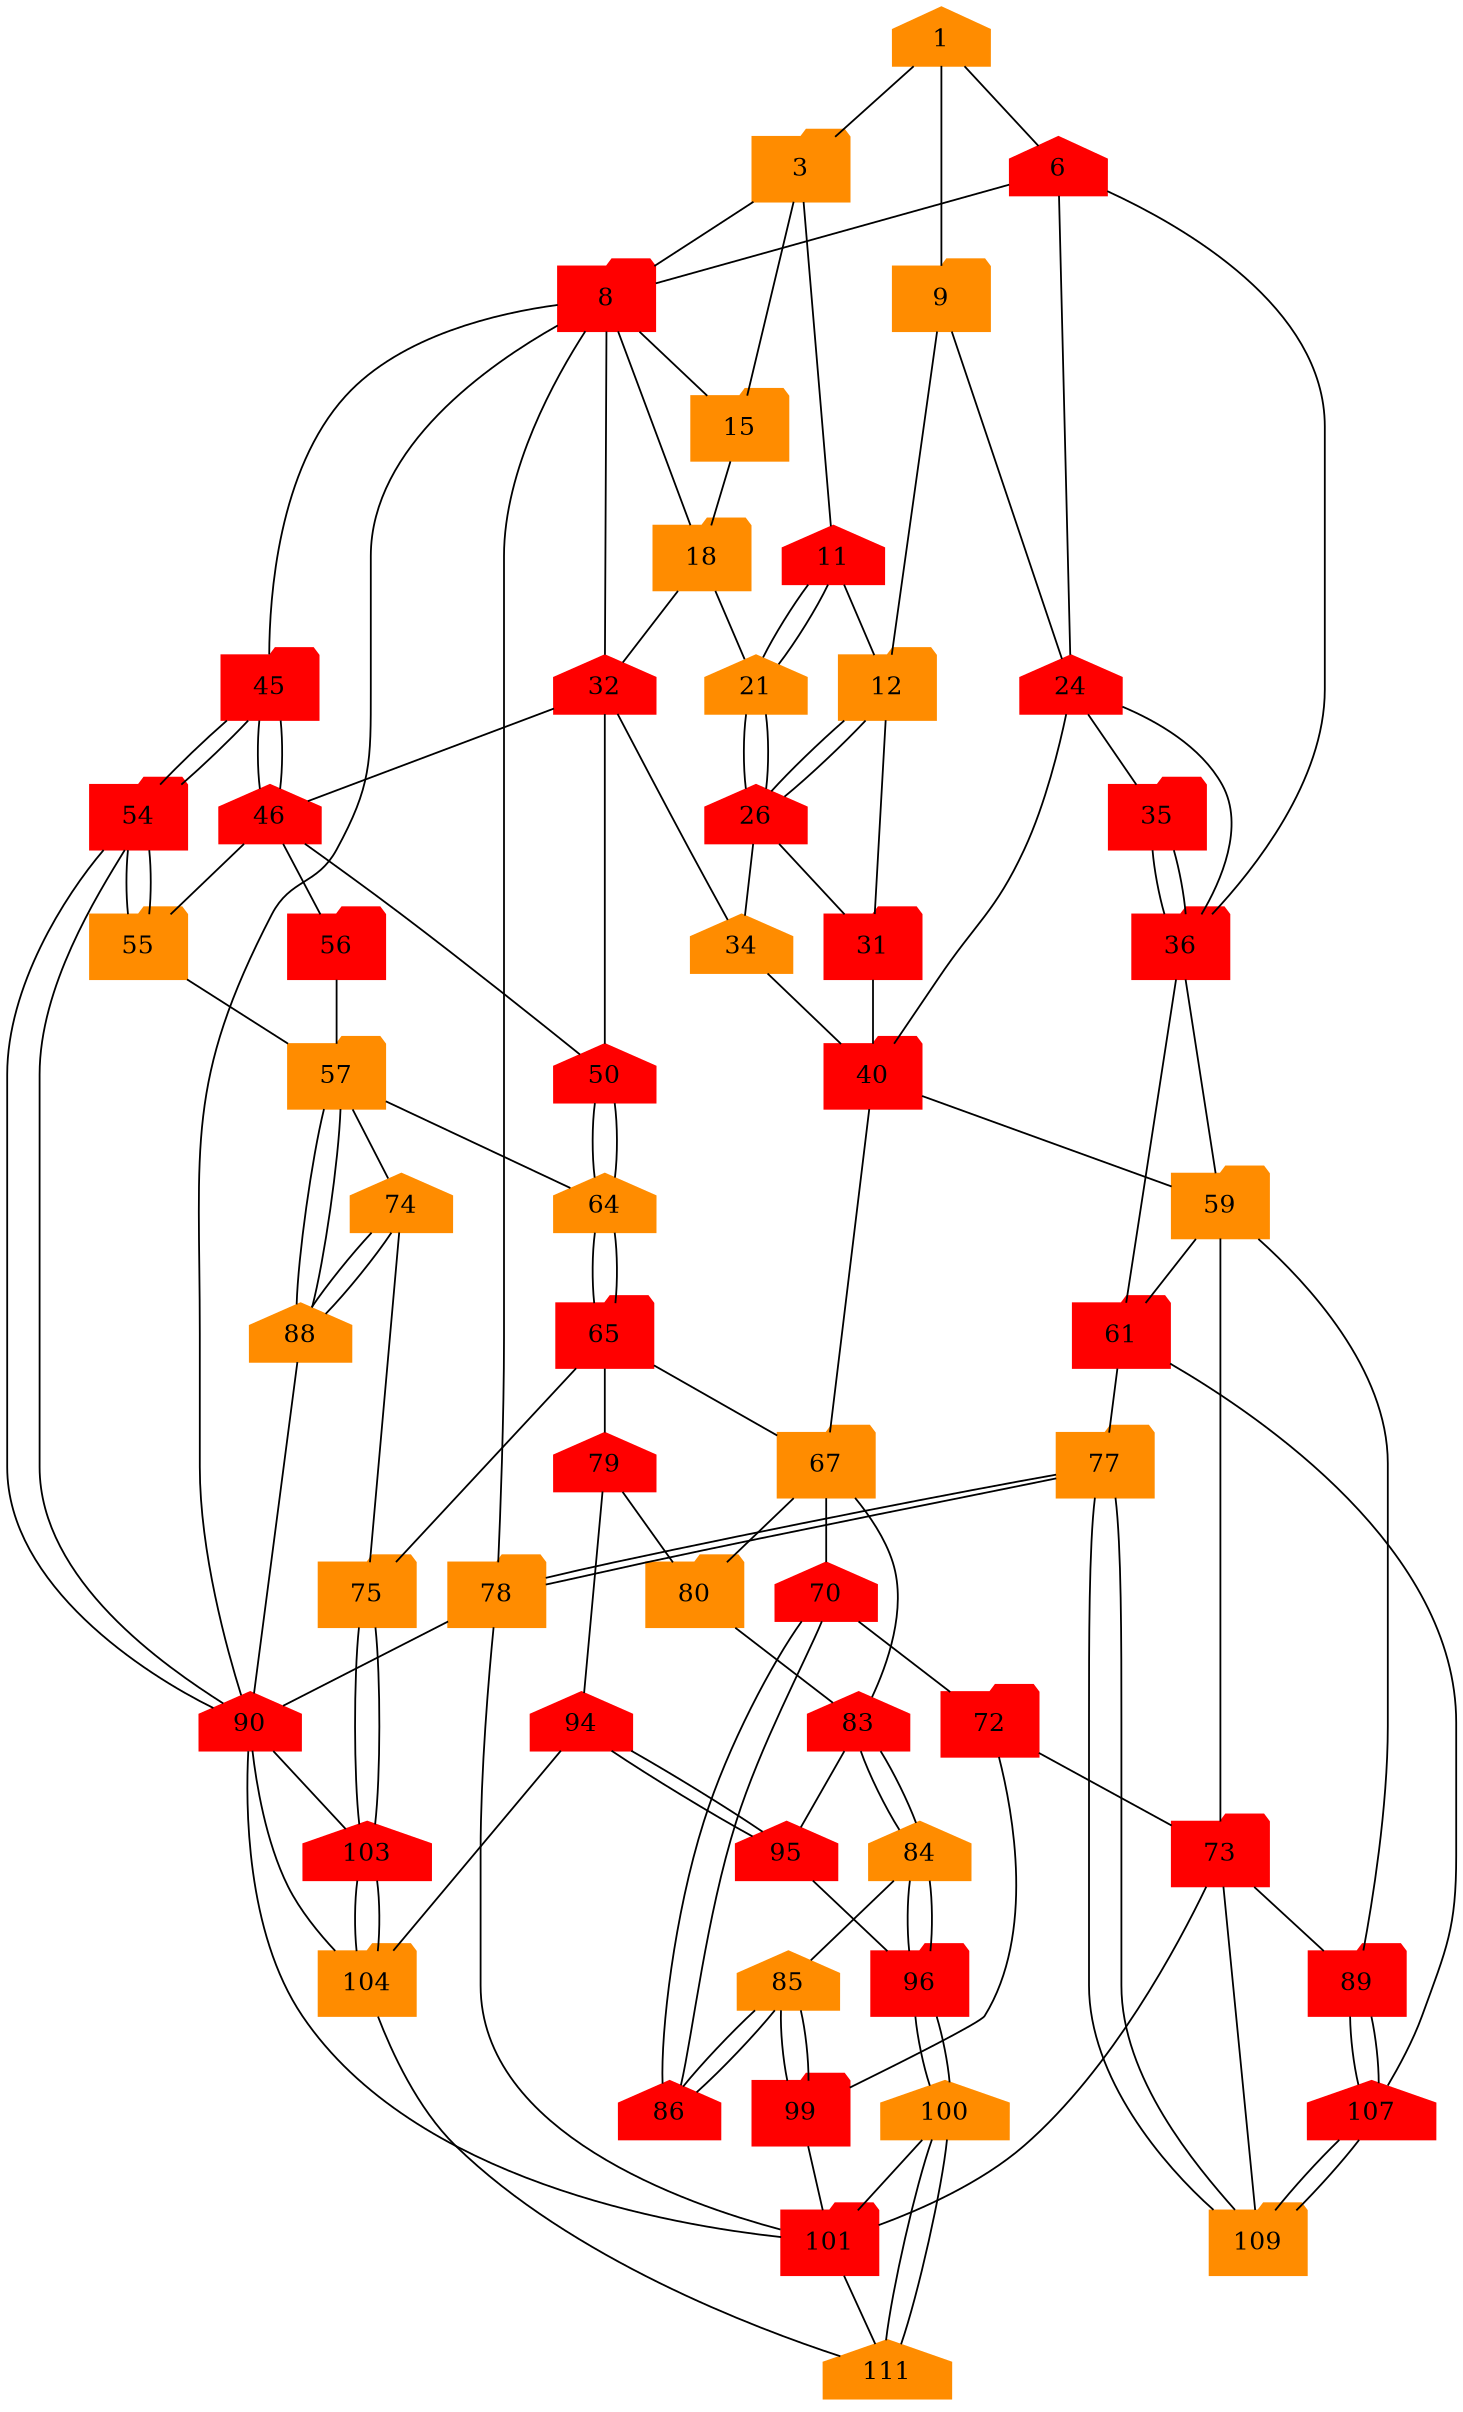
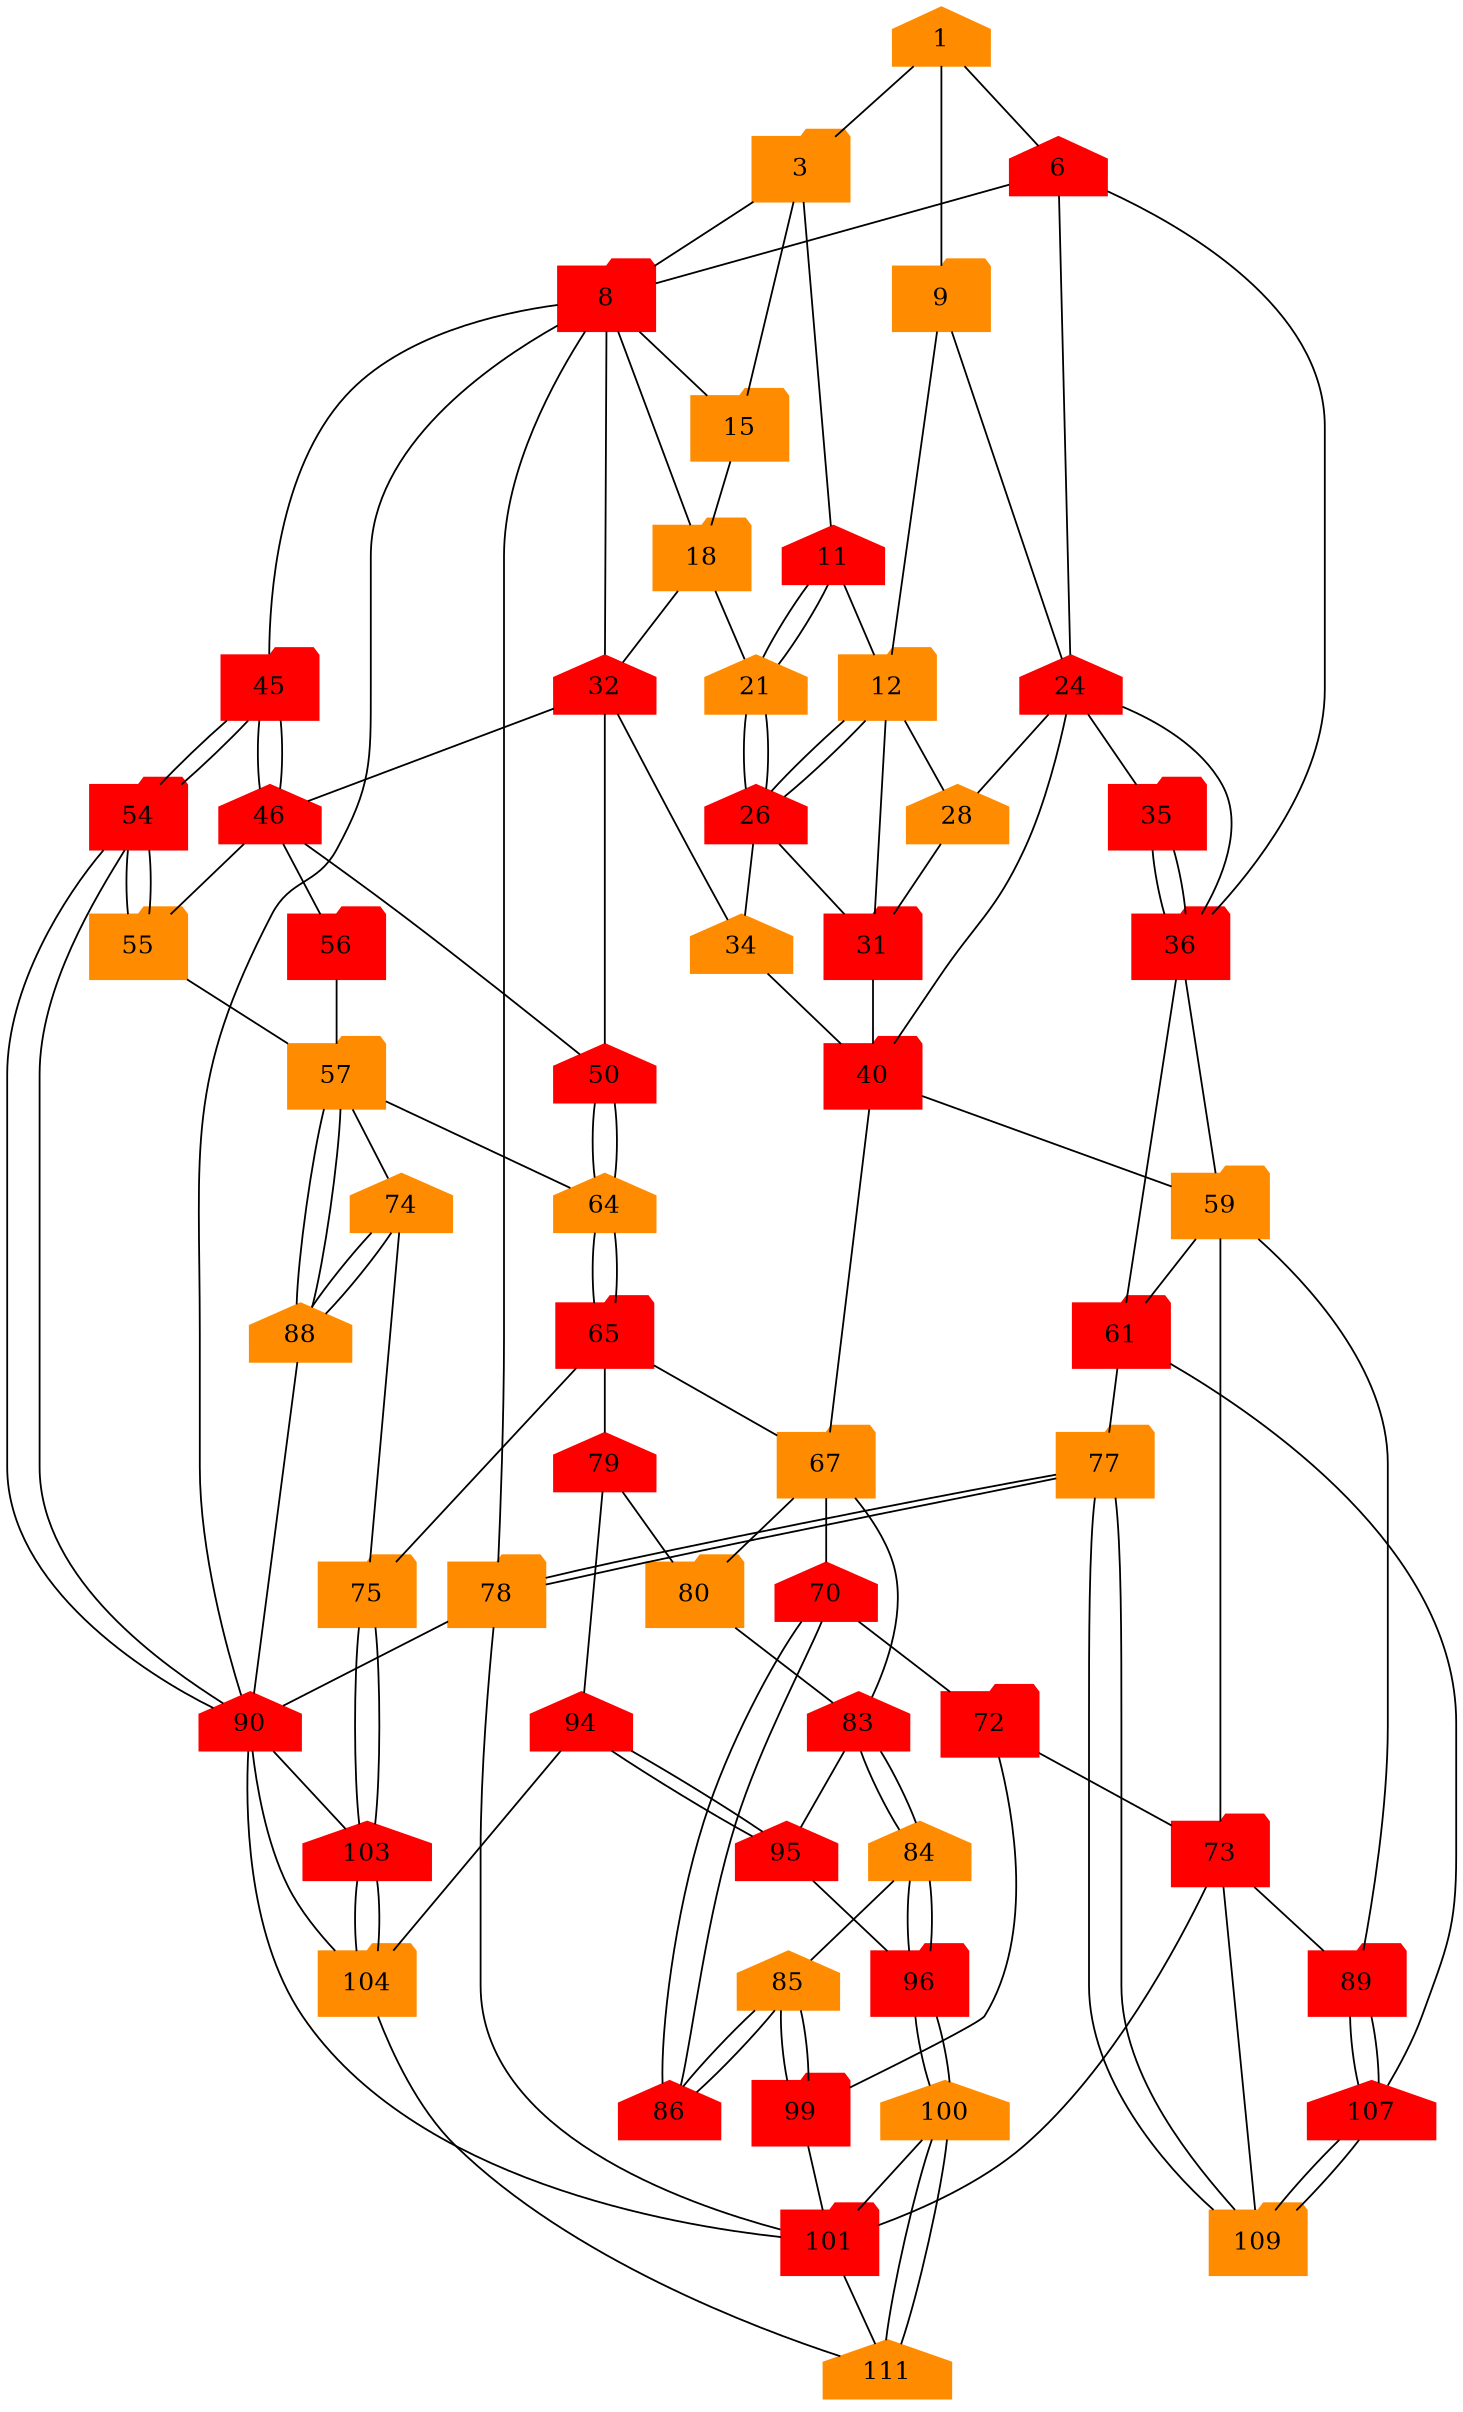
none -> (958, 817)
